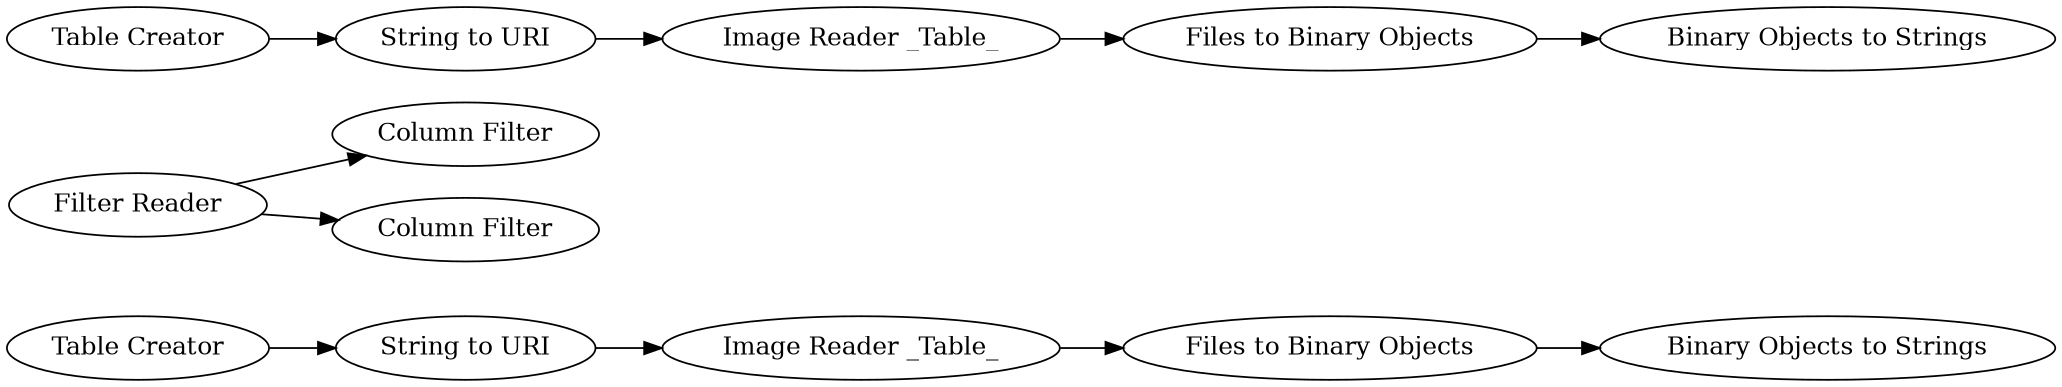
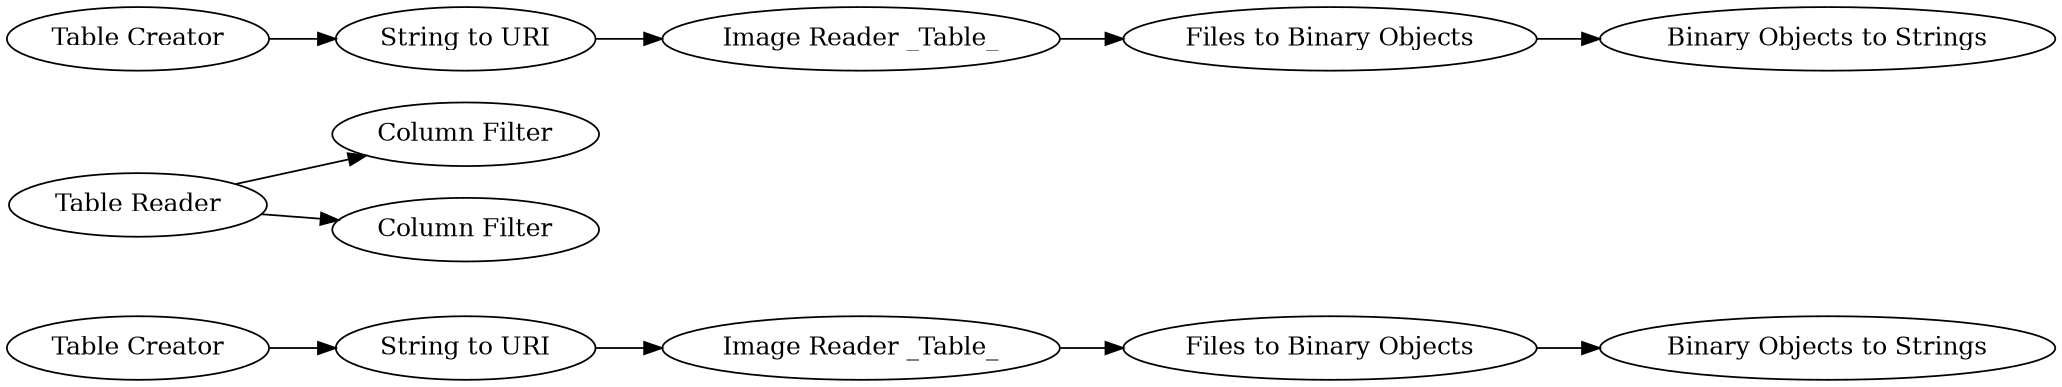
(138, 205) -> (138, 205)
